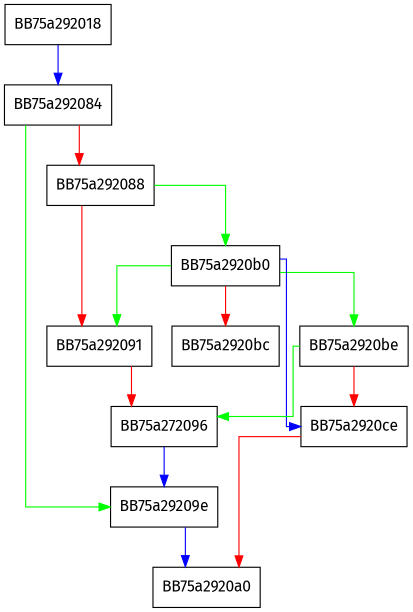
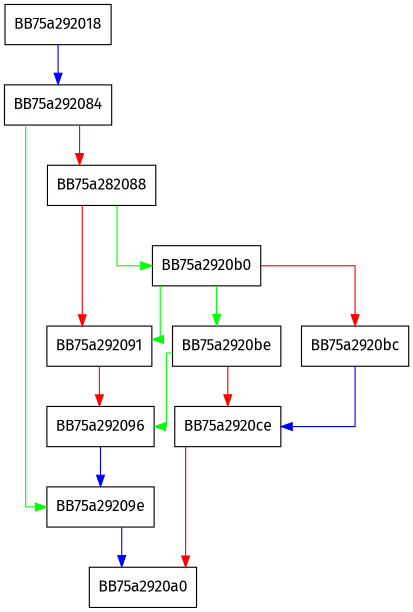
(100, 185) -> (102, 185)
(286, 341) -> (354, 427)
(164, 427) -> (100, 427)
